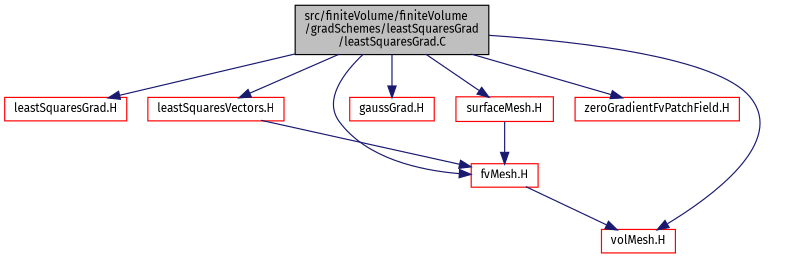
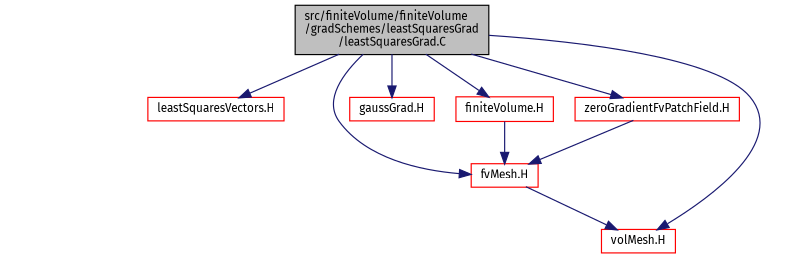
(66, 109) -> none
(505, 109) -> (505, 109)
(340, 138) -> (587, 140)
